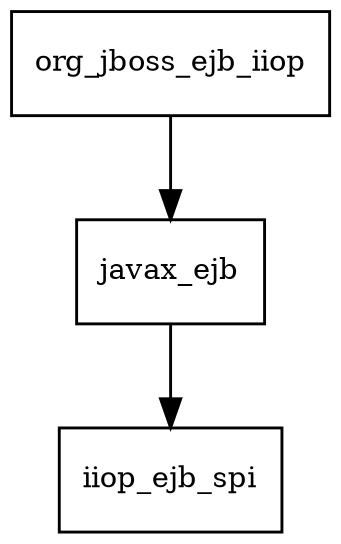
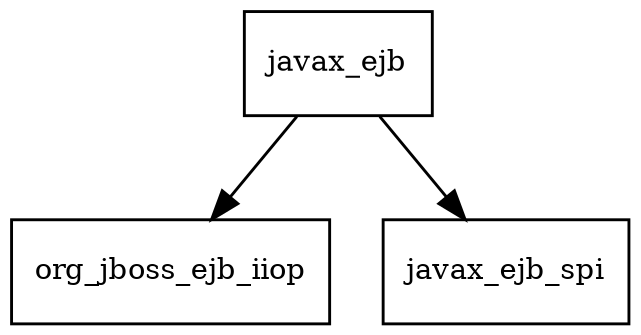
(171, 154) -> (264, 157)
(171, 480) -> (506, 272)
